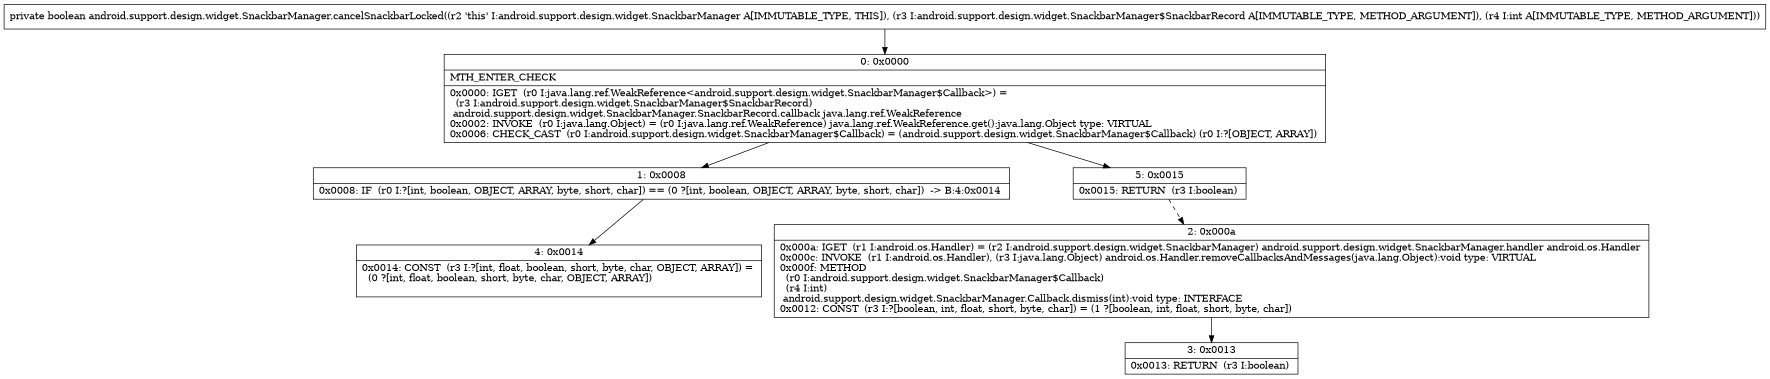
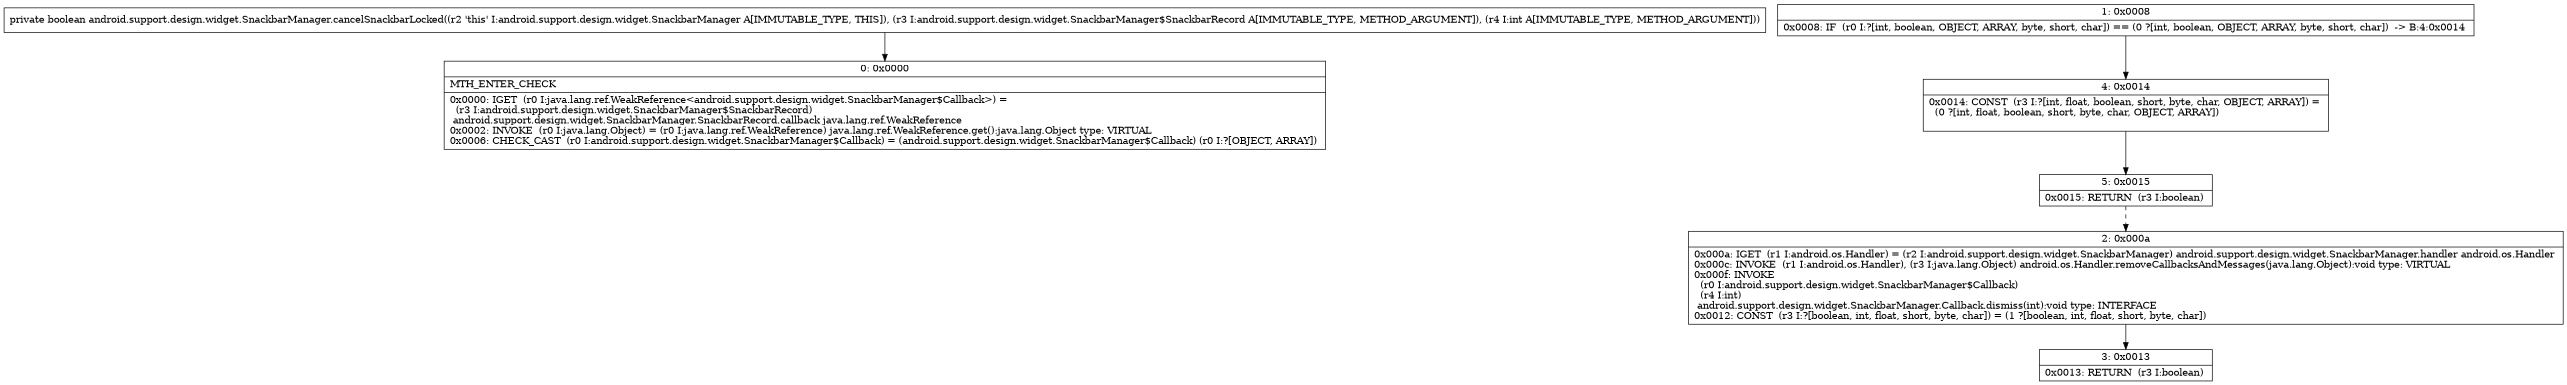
(739, 154) -> none
(1066, 154) -> (2126, 149)
(826, 268) -> (1737, 275)
